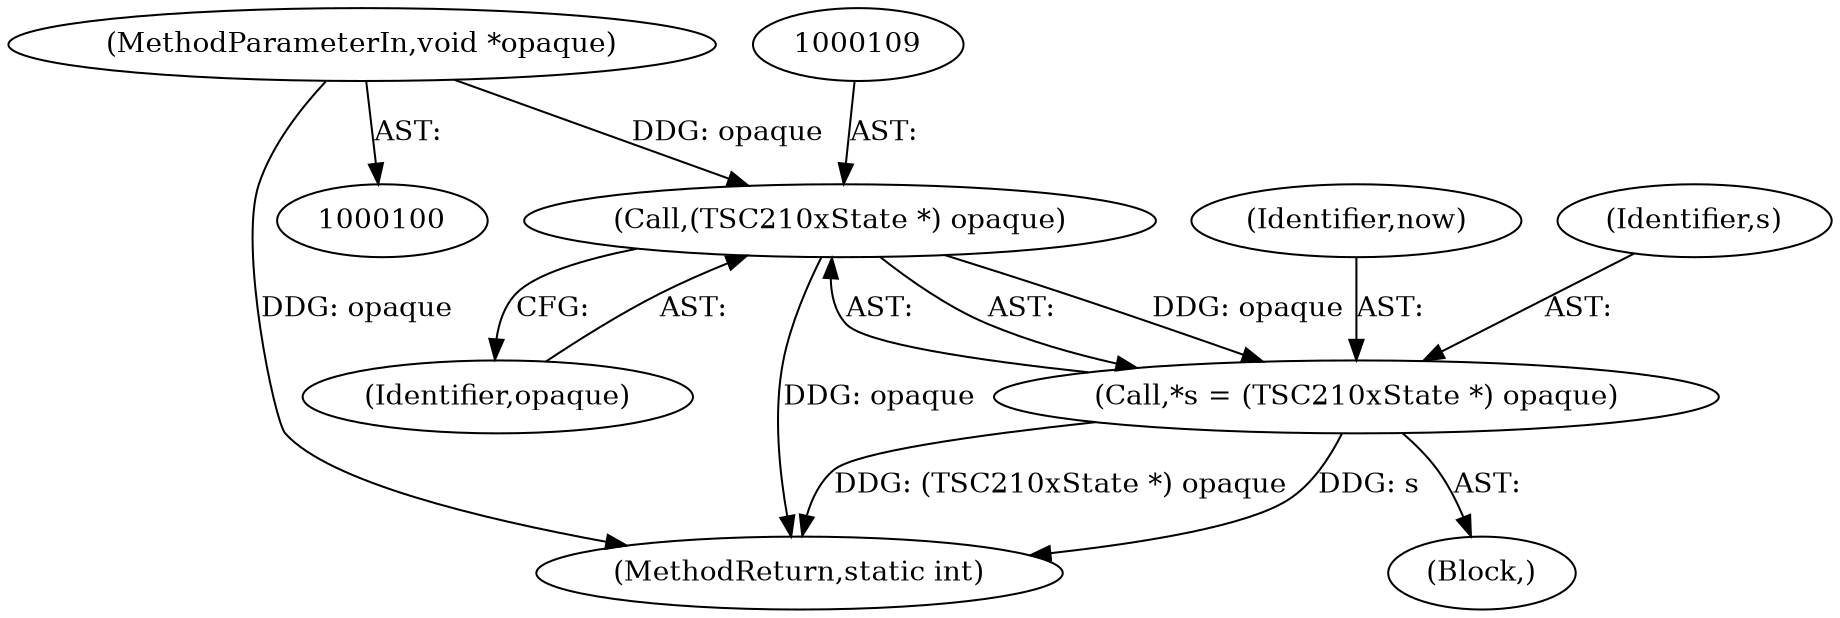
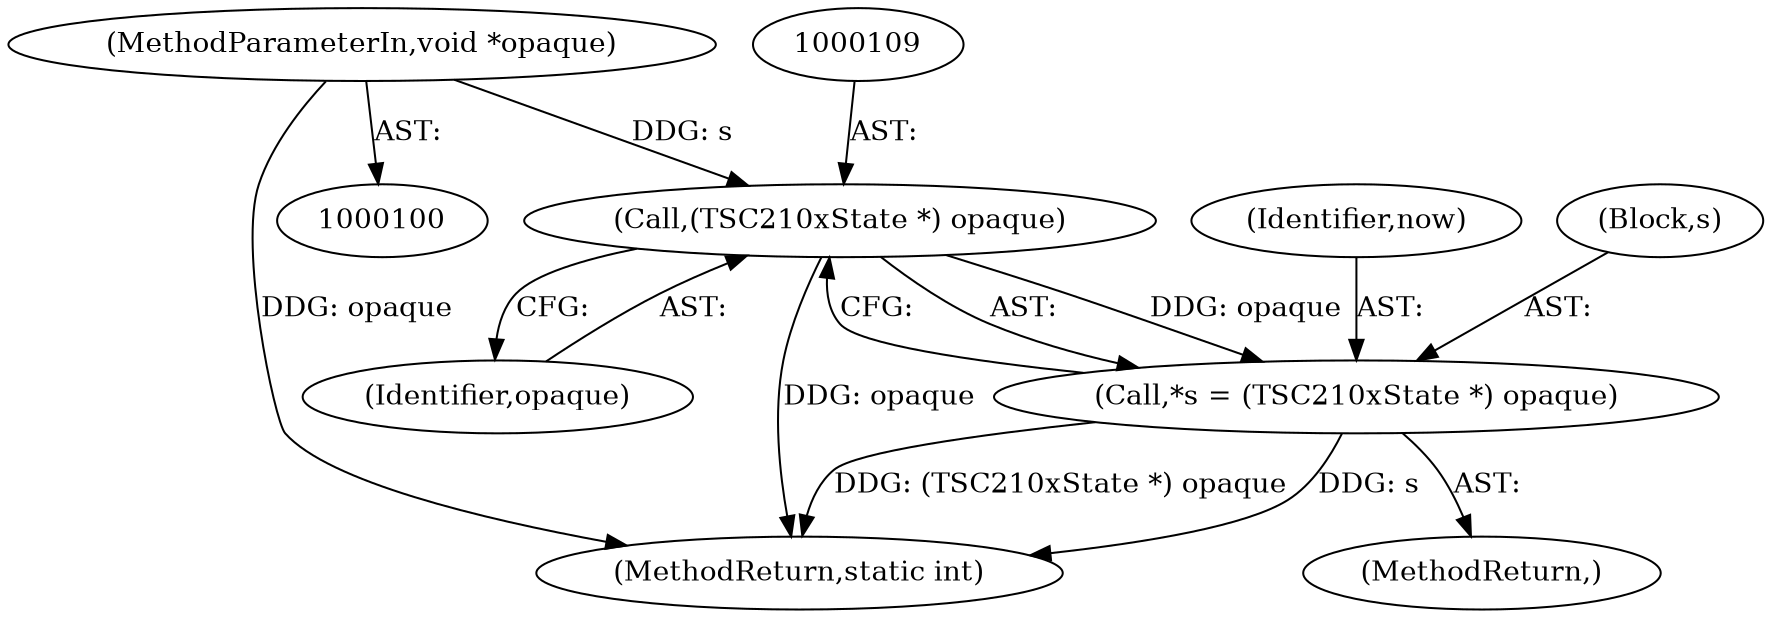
(728, 133) -> (683, 133)
(1695, 221) -> (1660, 221)
(885, 309) -> (882, 309)
(1482, 573) -> (1482, 573)
